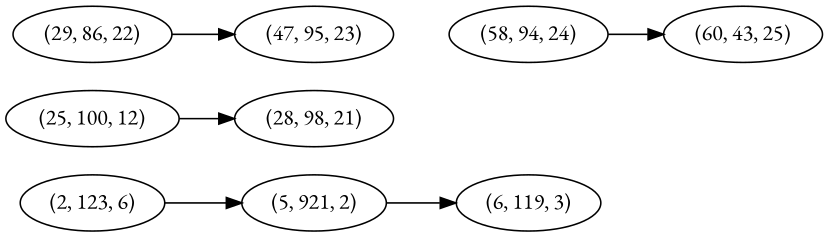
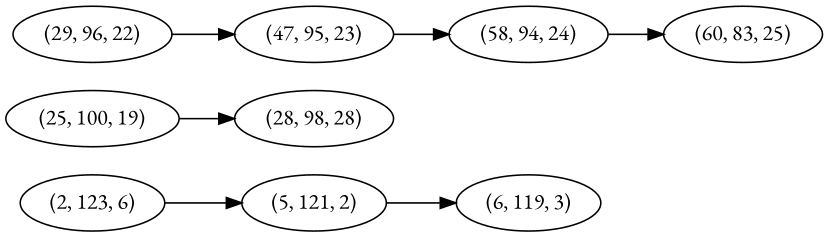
(92, 34) -> (92, 34)
none -> (414, 34)
(743, 34) -> (743, 34)
(92, 119) -> (92, 119)
(314, 119) -> (314, 119)
(314, 203) -> (314, 203)
